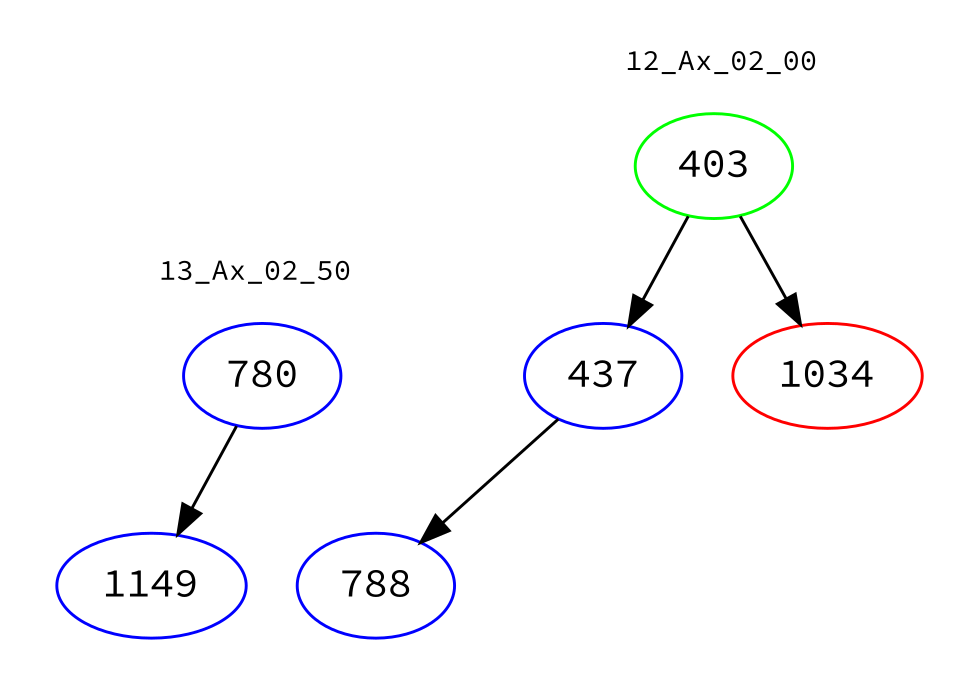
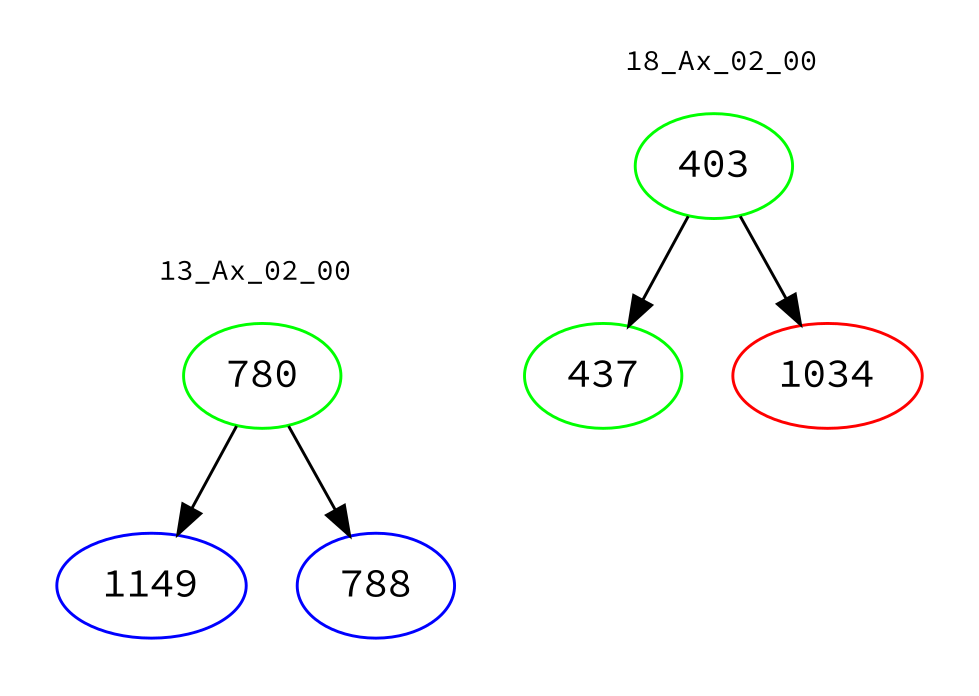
(723, 63) -> (723, 63)
(256, 272) -> (256, 272)
(262, 376) -> (262, 376)
(603, 376) -> (603, 376)
(500, 471) -> (312, 468)
